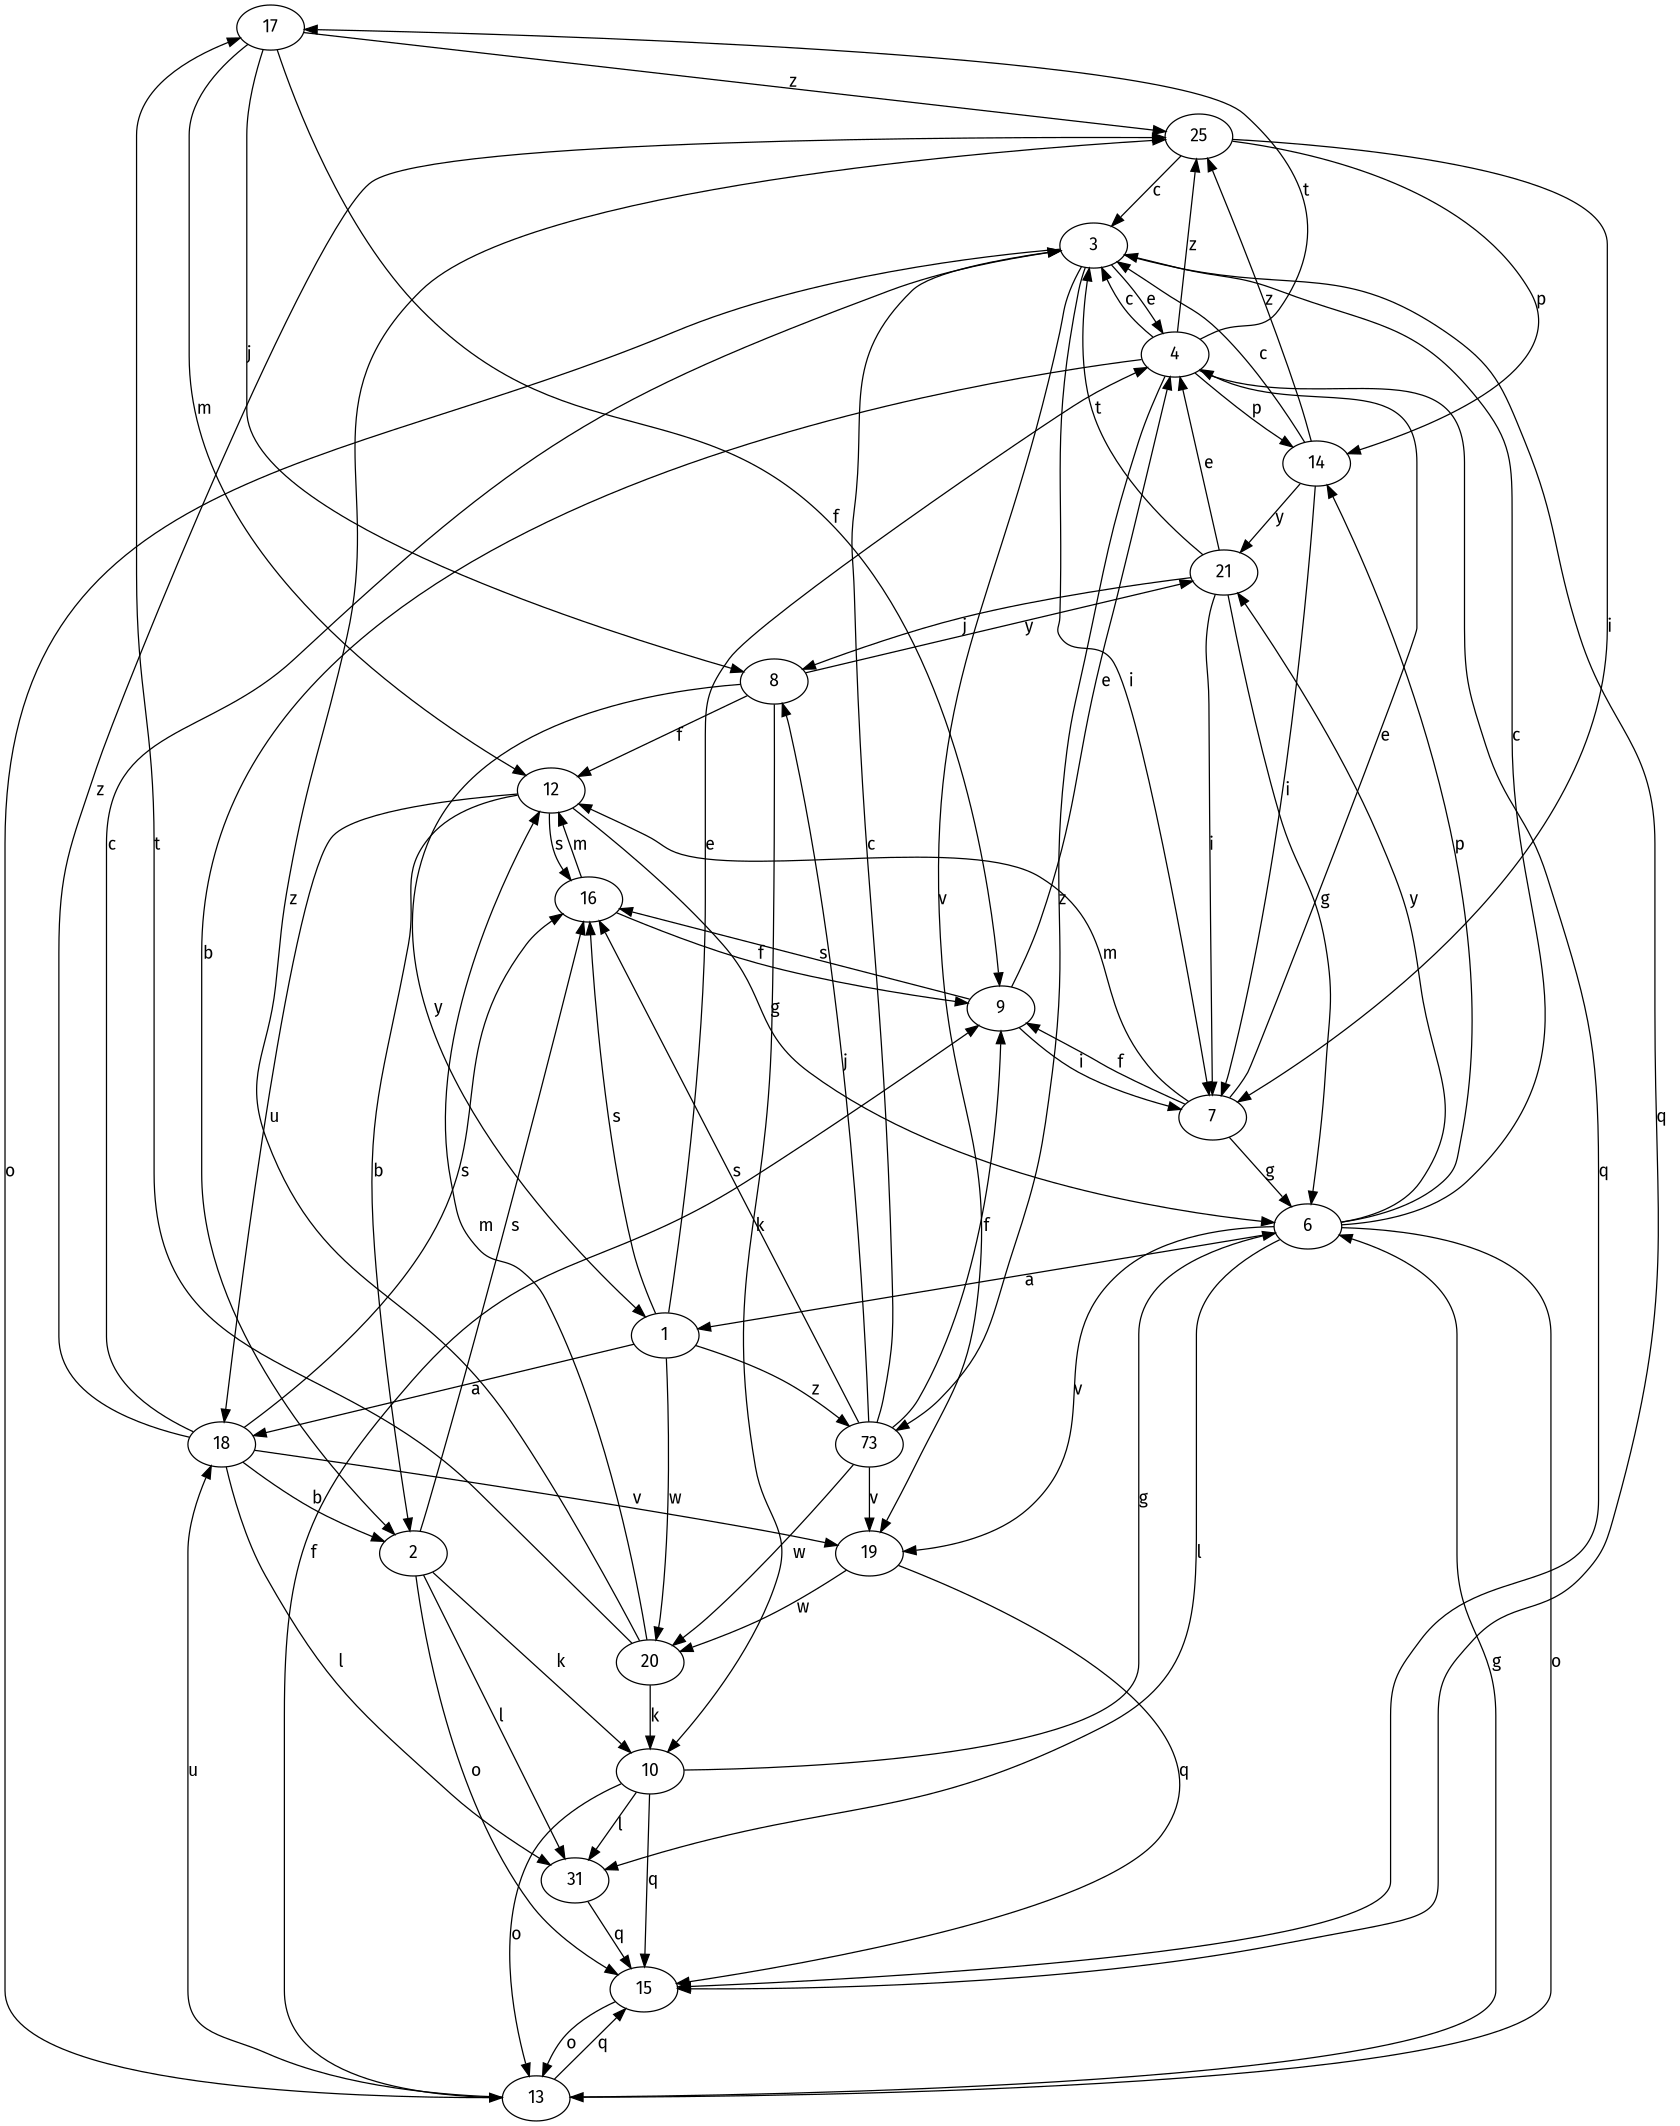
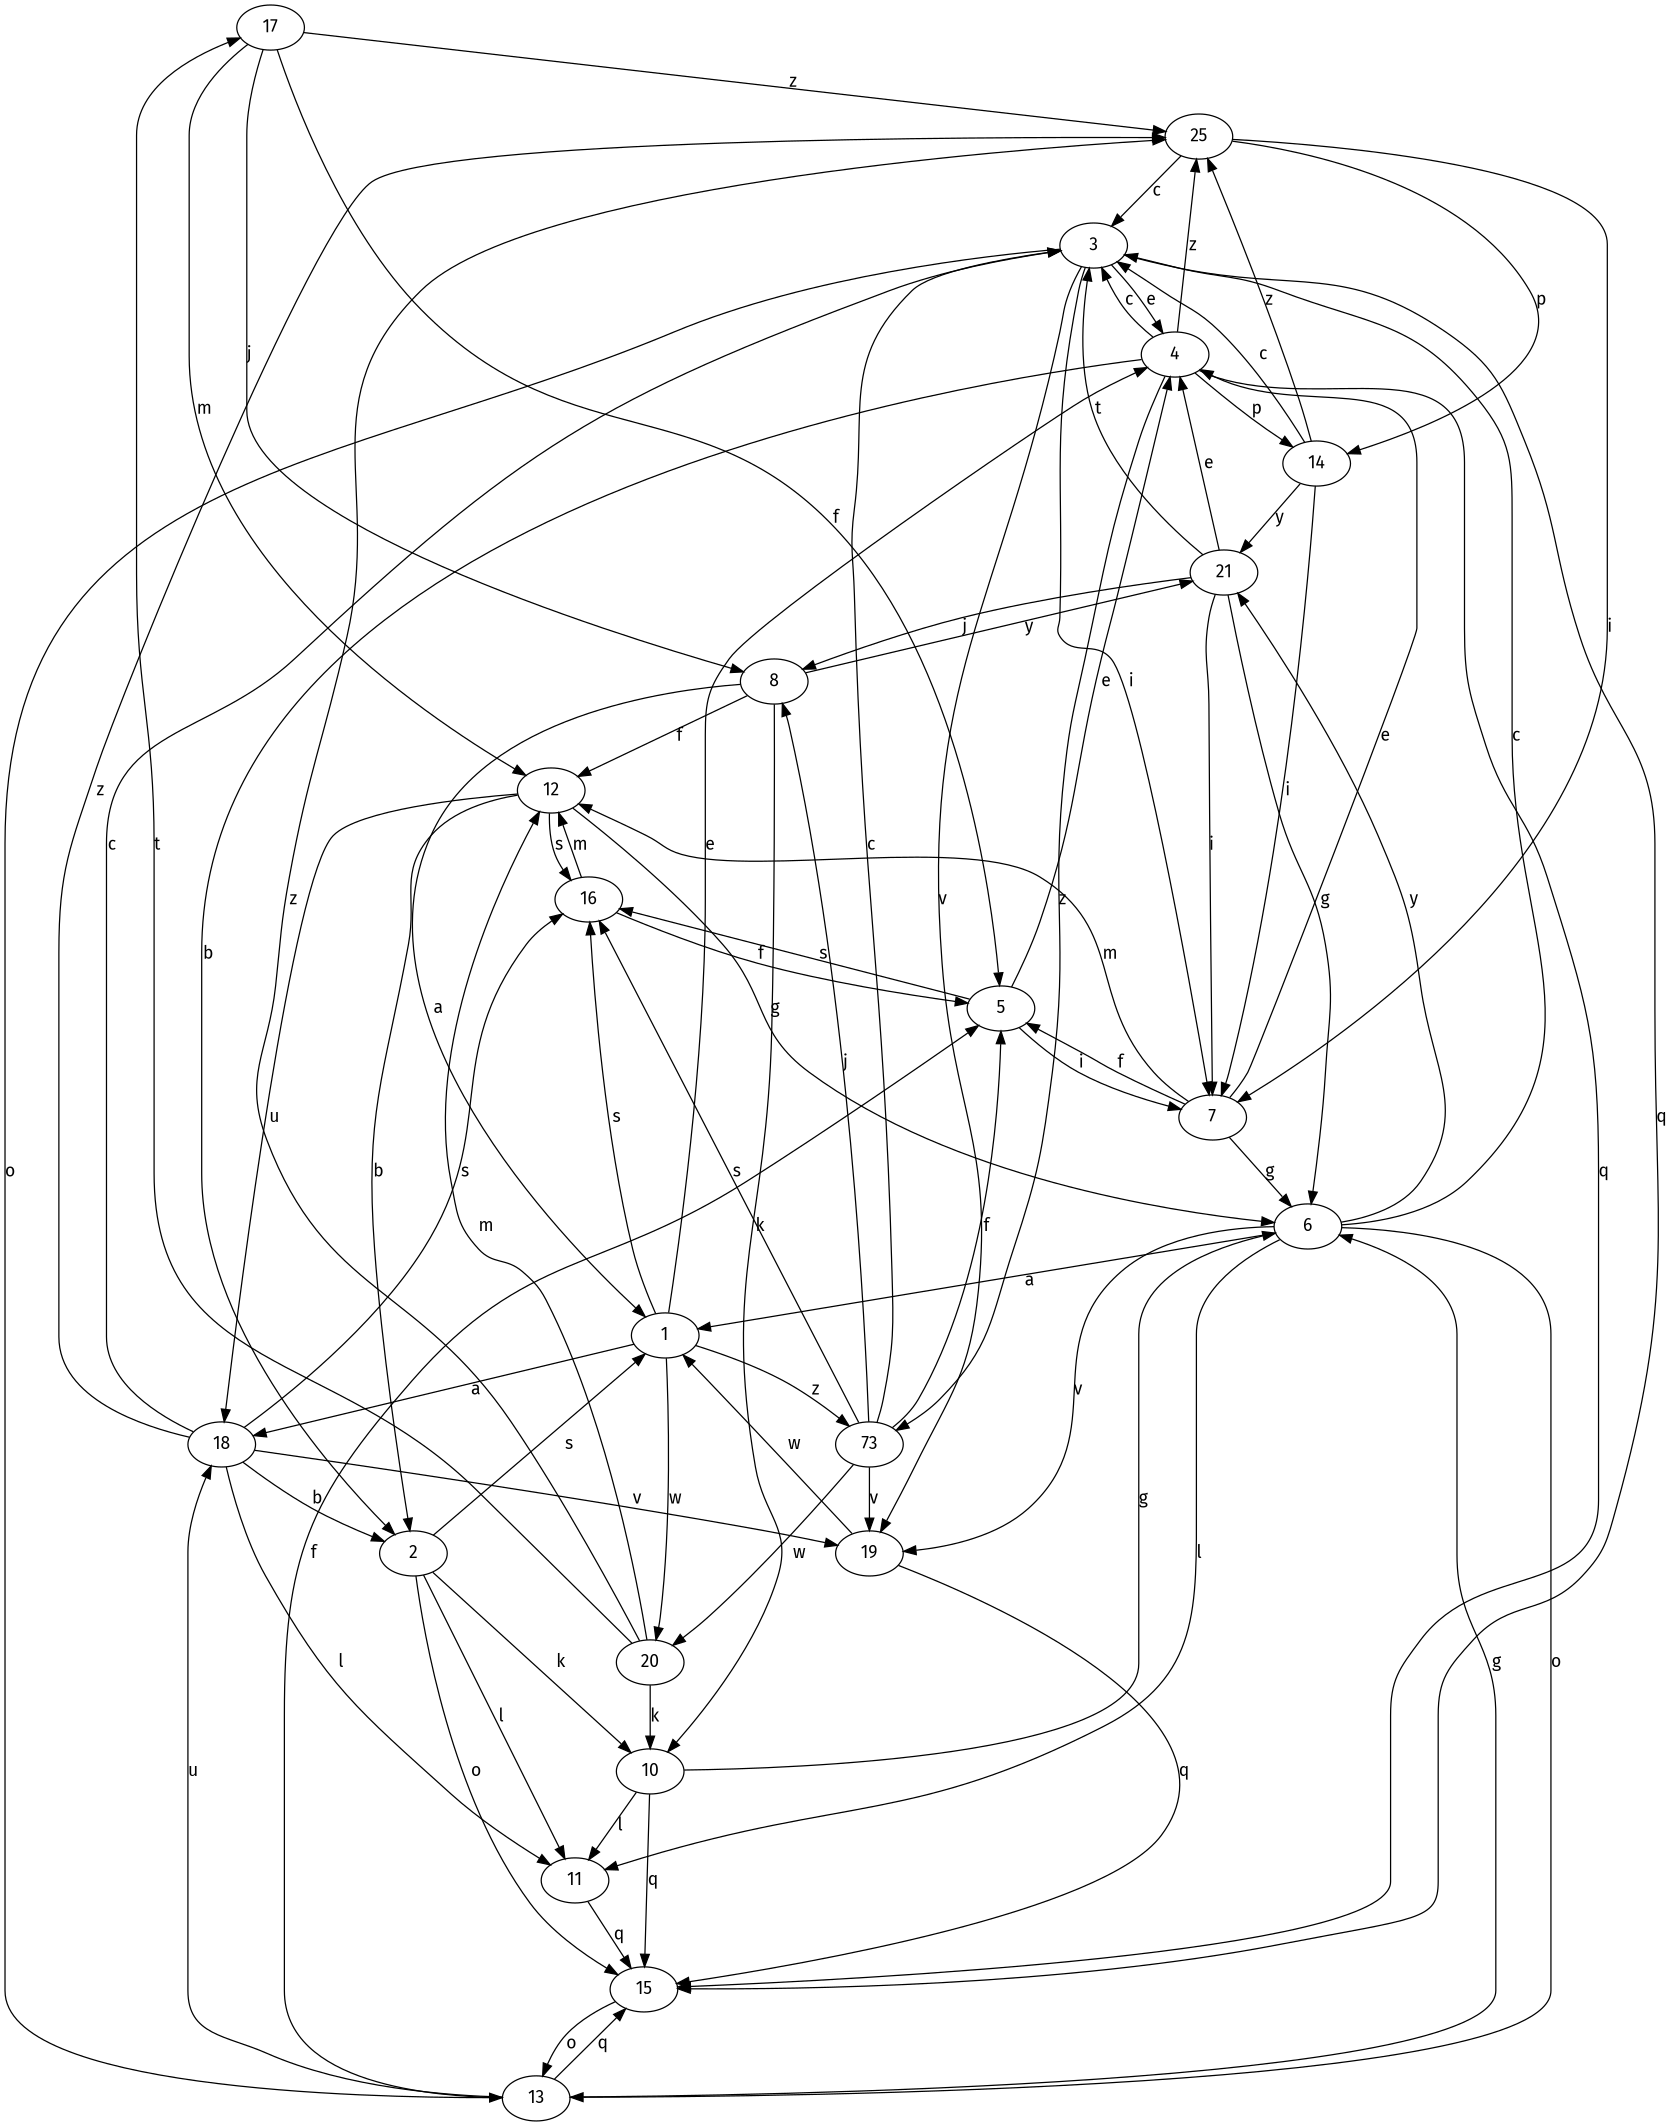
(938, 58) -> none
(1460, 887) -> none
(438, 1008) -> (438, 1008)
(1001, 1008) -> (1001, 1008)
(503, 1233) -> (539, 1444)
(772, 1614) -> (772, 1449)
(575, 1880) -> (575, 1880)
(515, 1901) -> none
